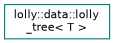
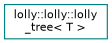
(57, 22) -> (56, 22)
